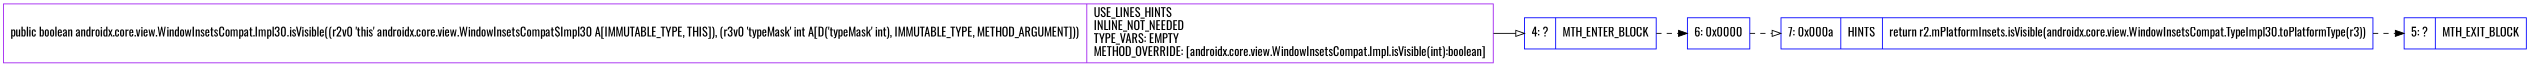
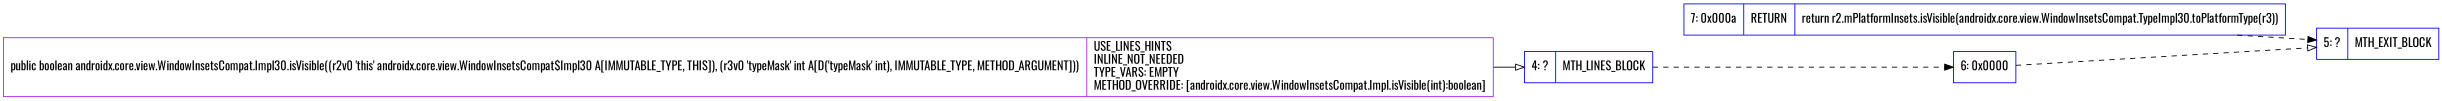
(1606, 33) -> (1604, 67)
(1761, 33) -> (2162, 57)
(1862, 33) -> (1769, 19)
